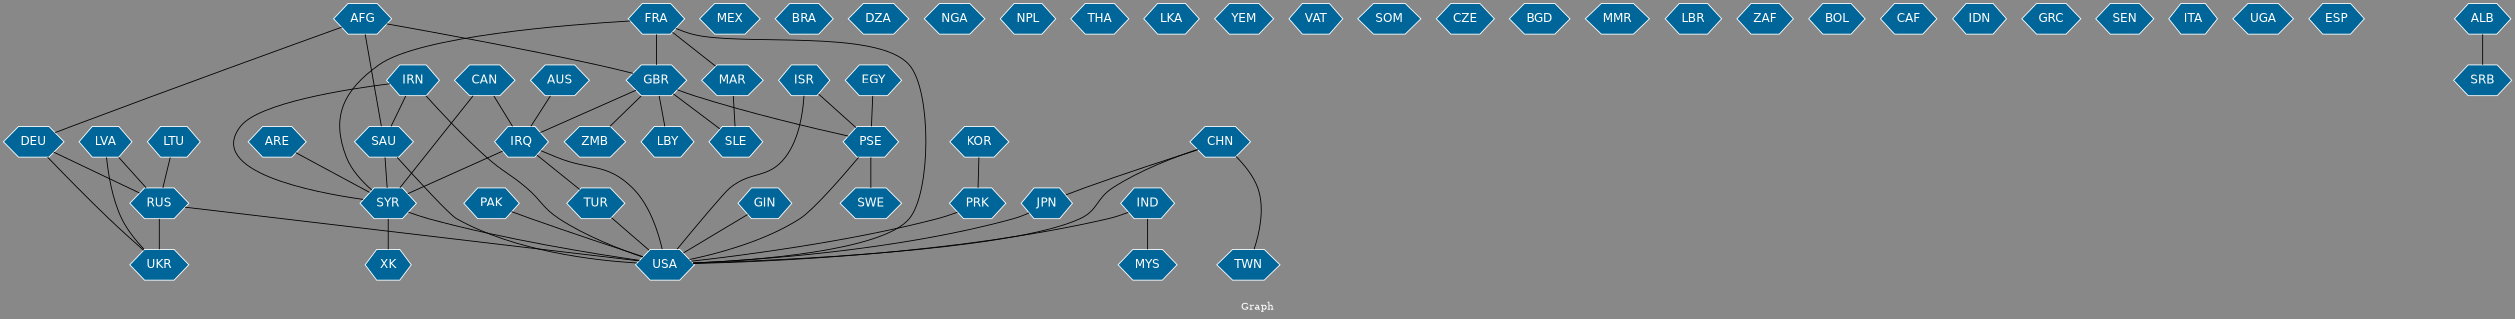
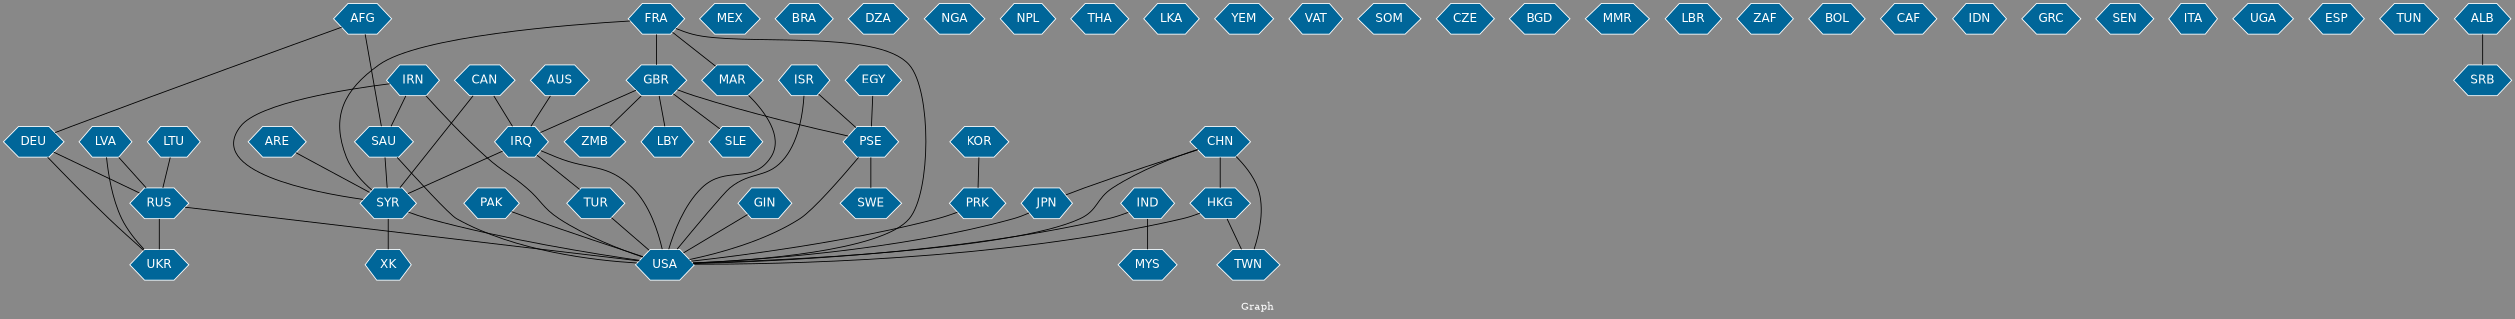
none -> (2409, 19)
(510, 47) -> none
(734, 113) -> (738, 174)
none -> (1220, 203)
